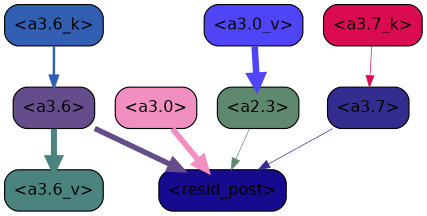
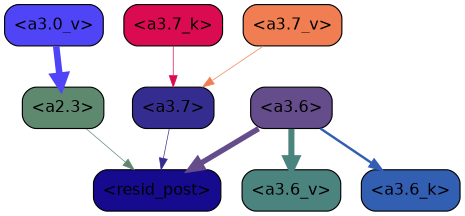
none -> (293, 25)
(54, 61) -> (346, 146)
(156, 108) -> none
